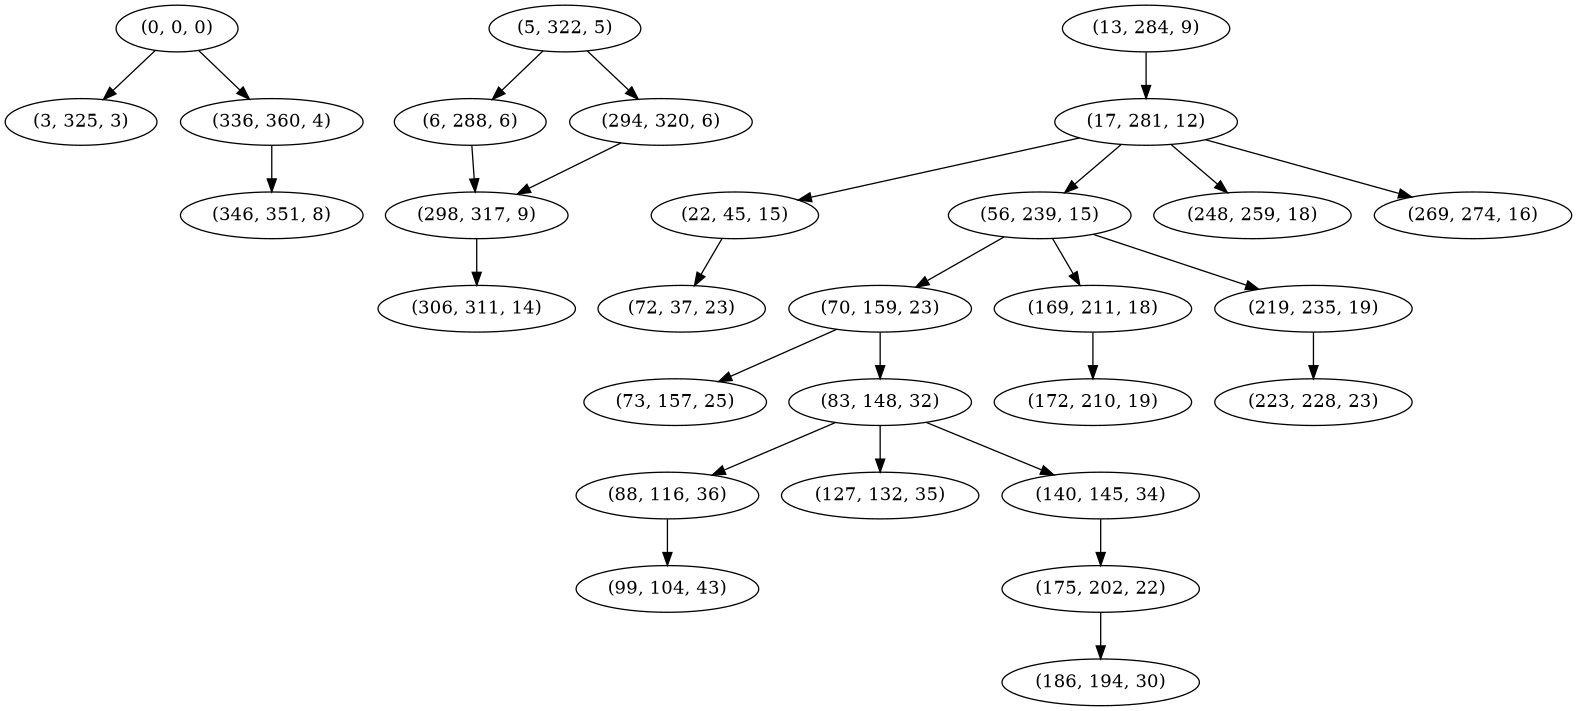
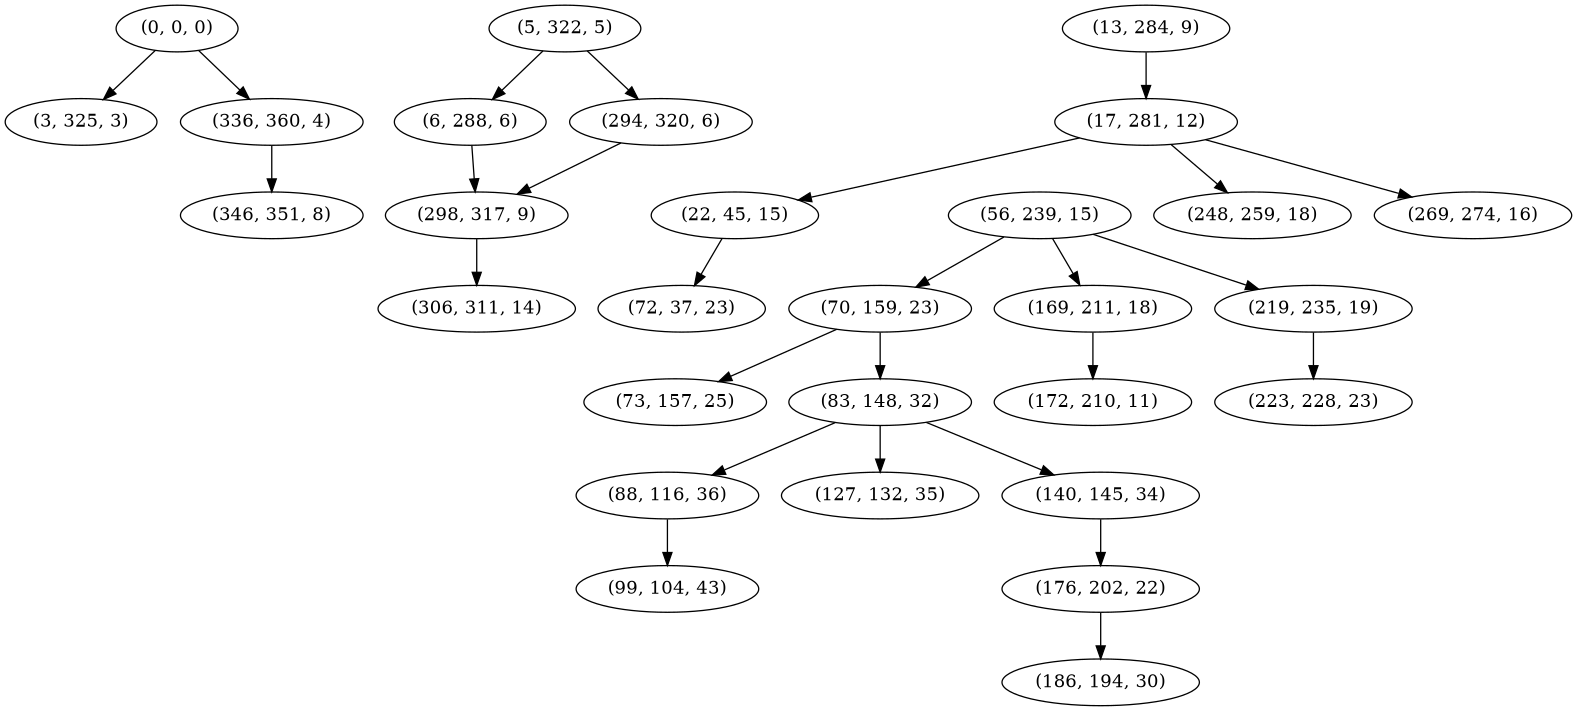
(1098, 164) -> none
(1093, 402) -> (1093, 402)
(1101, 589) -> (1101, 589)
